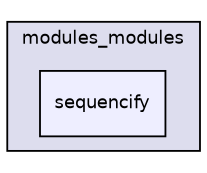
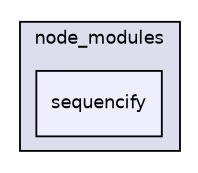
(104, 39) -> (100, 39)
